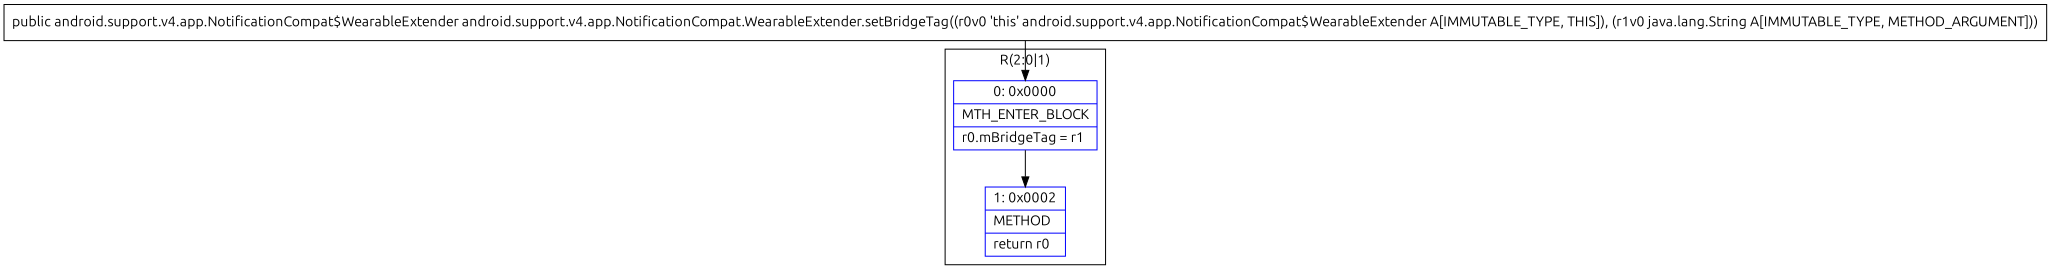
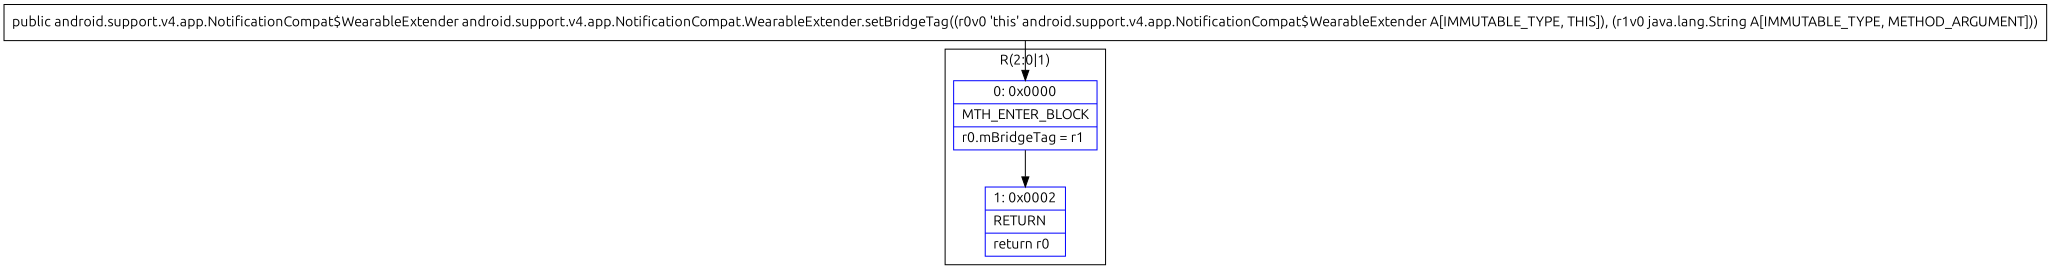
(1022, 221) -> (1020, 221)
